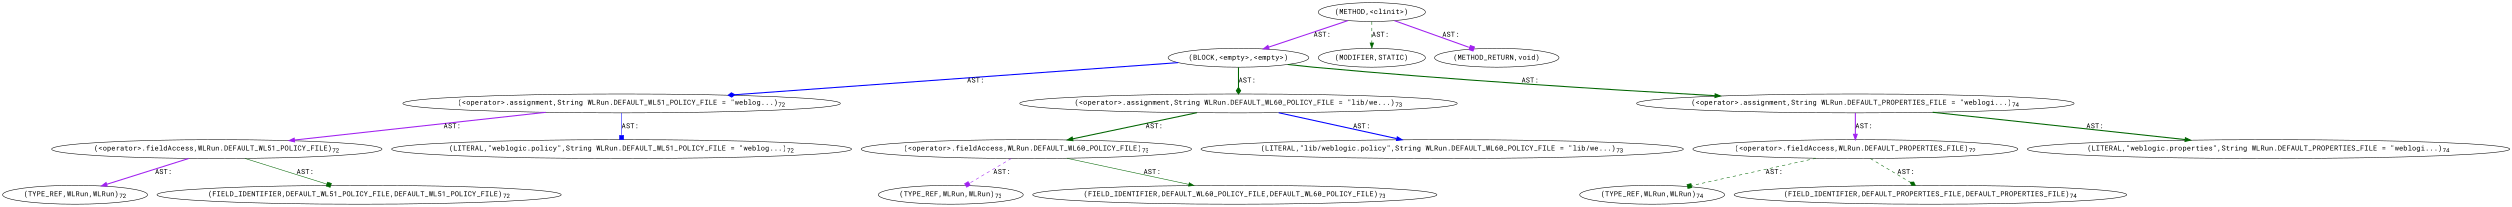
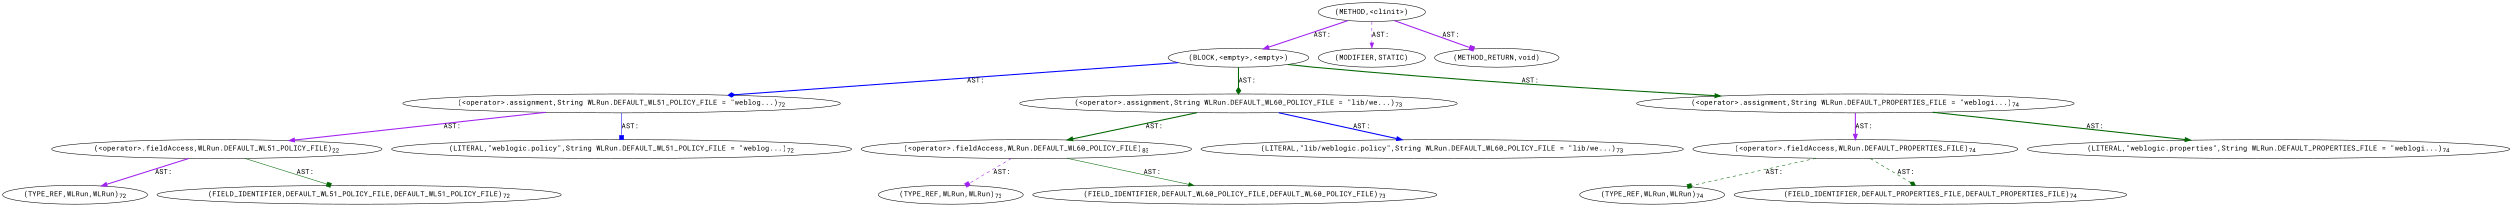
(1372, 32) -> (1372, 32)
(336, 148) -> (336, 148)
(1146, 148) -> (1146, 148)
(1972, 148) -> (1972, 148)
